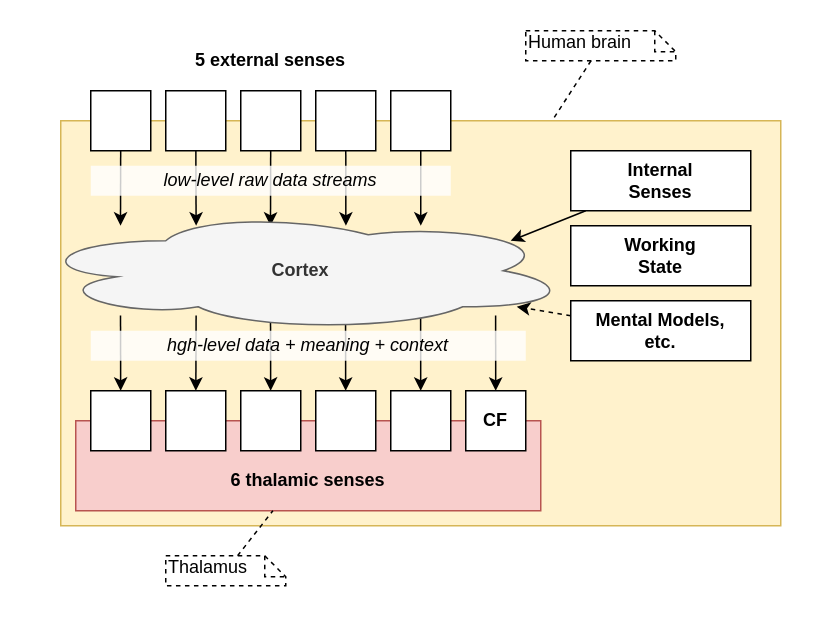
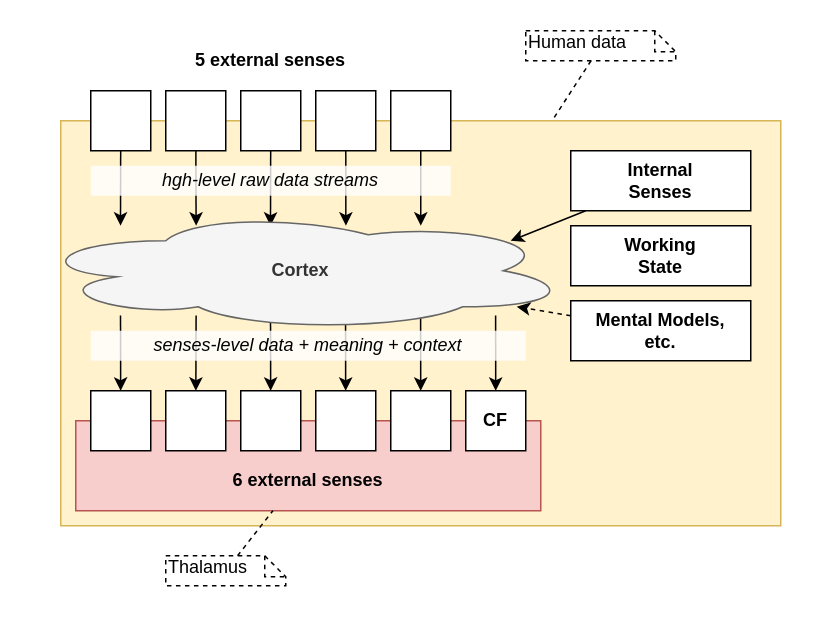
(580, 43) -> (577, 43)
(271, 181) -> (271, 181)
(308, 346) -> (308, 346)
(308, 481) -> (308, 481)
